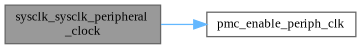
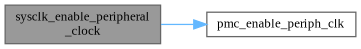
(83, 24) -> (83, 24)
